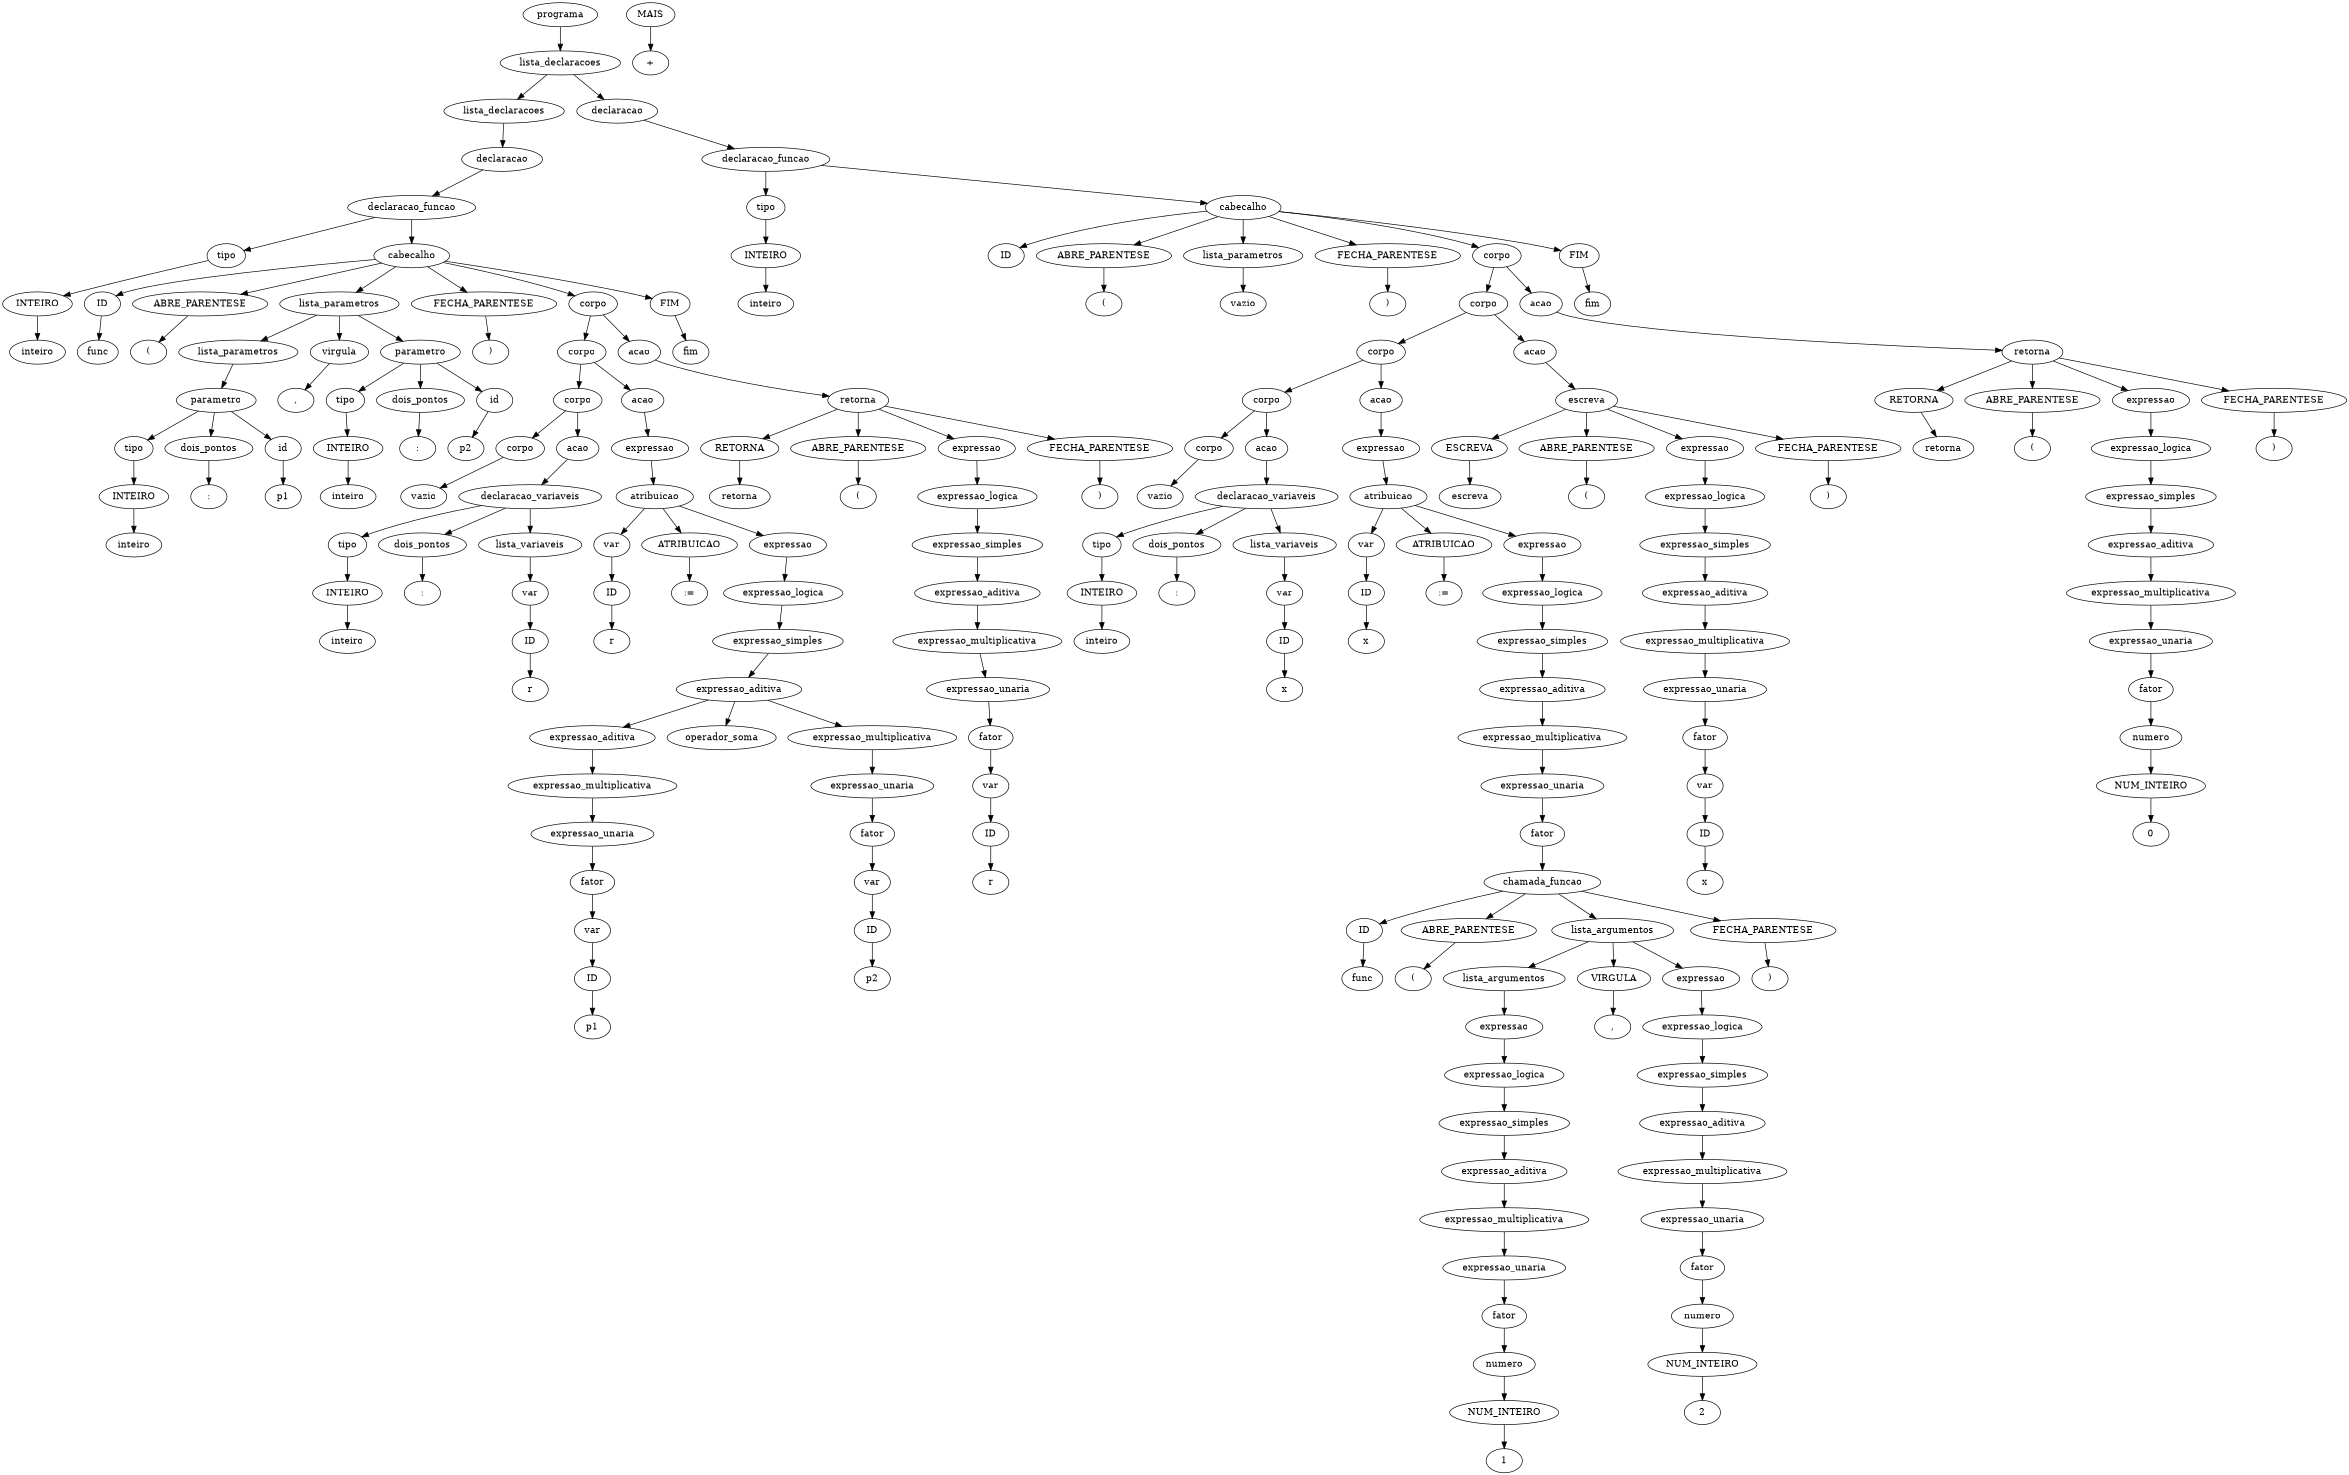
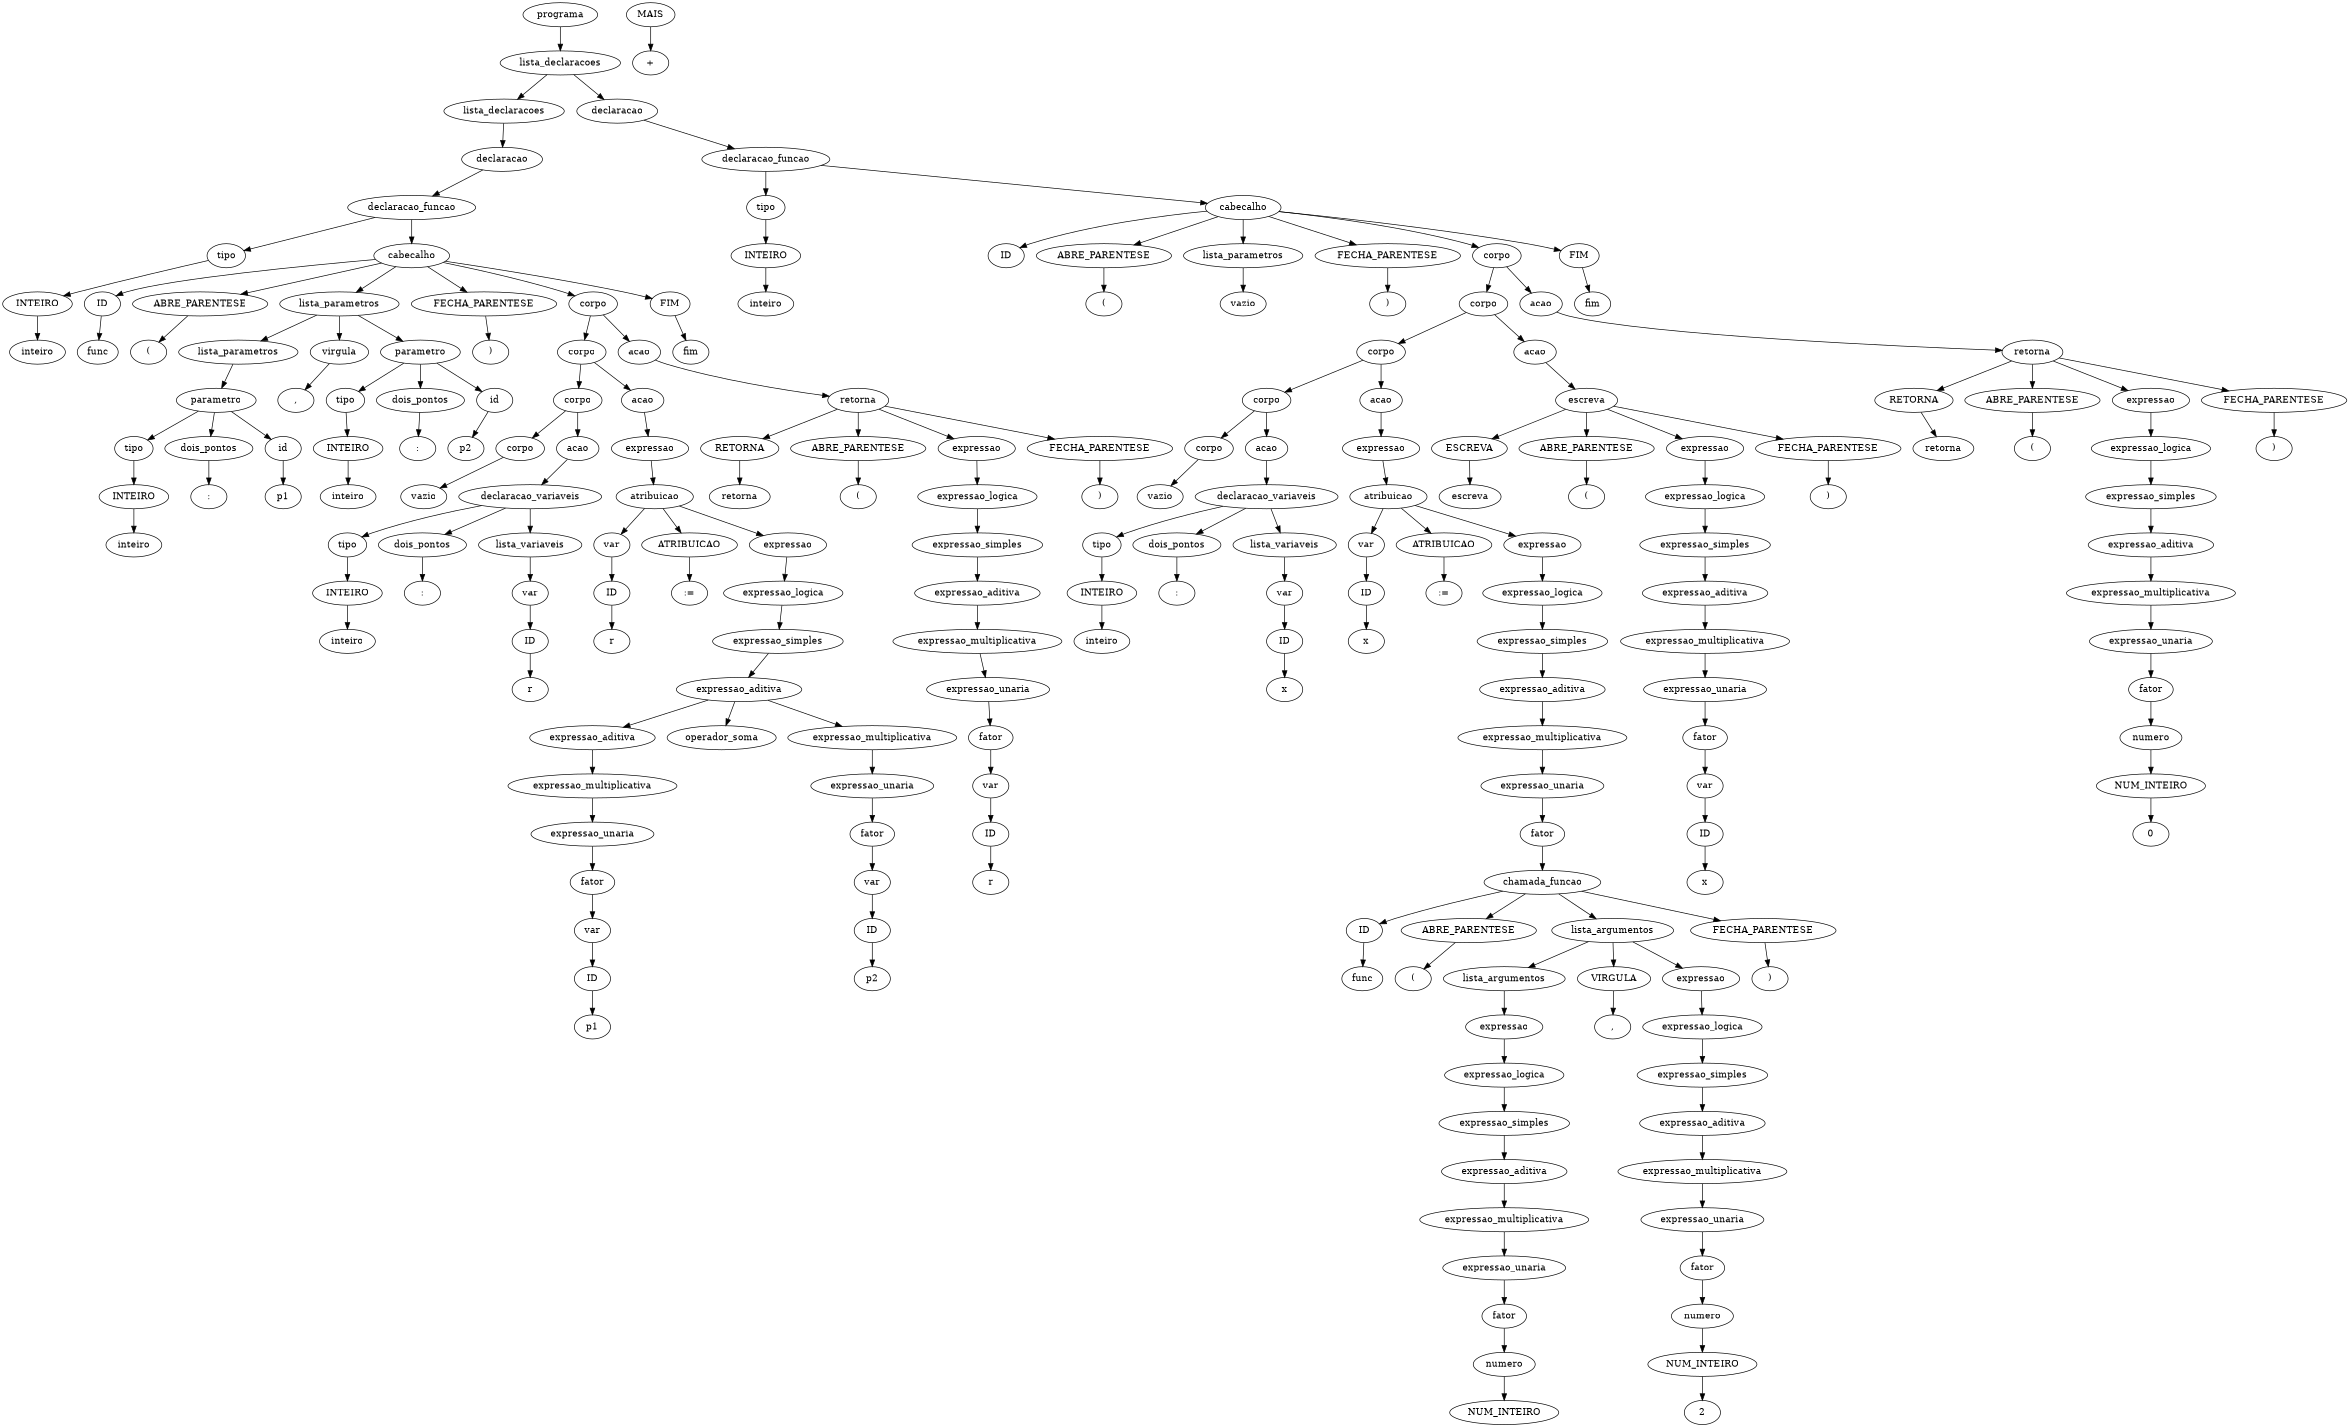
(1504, 1461) -> none
